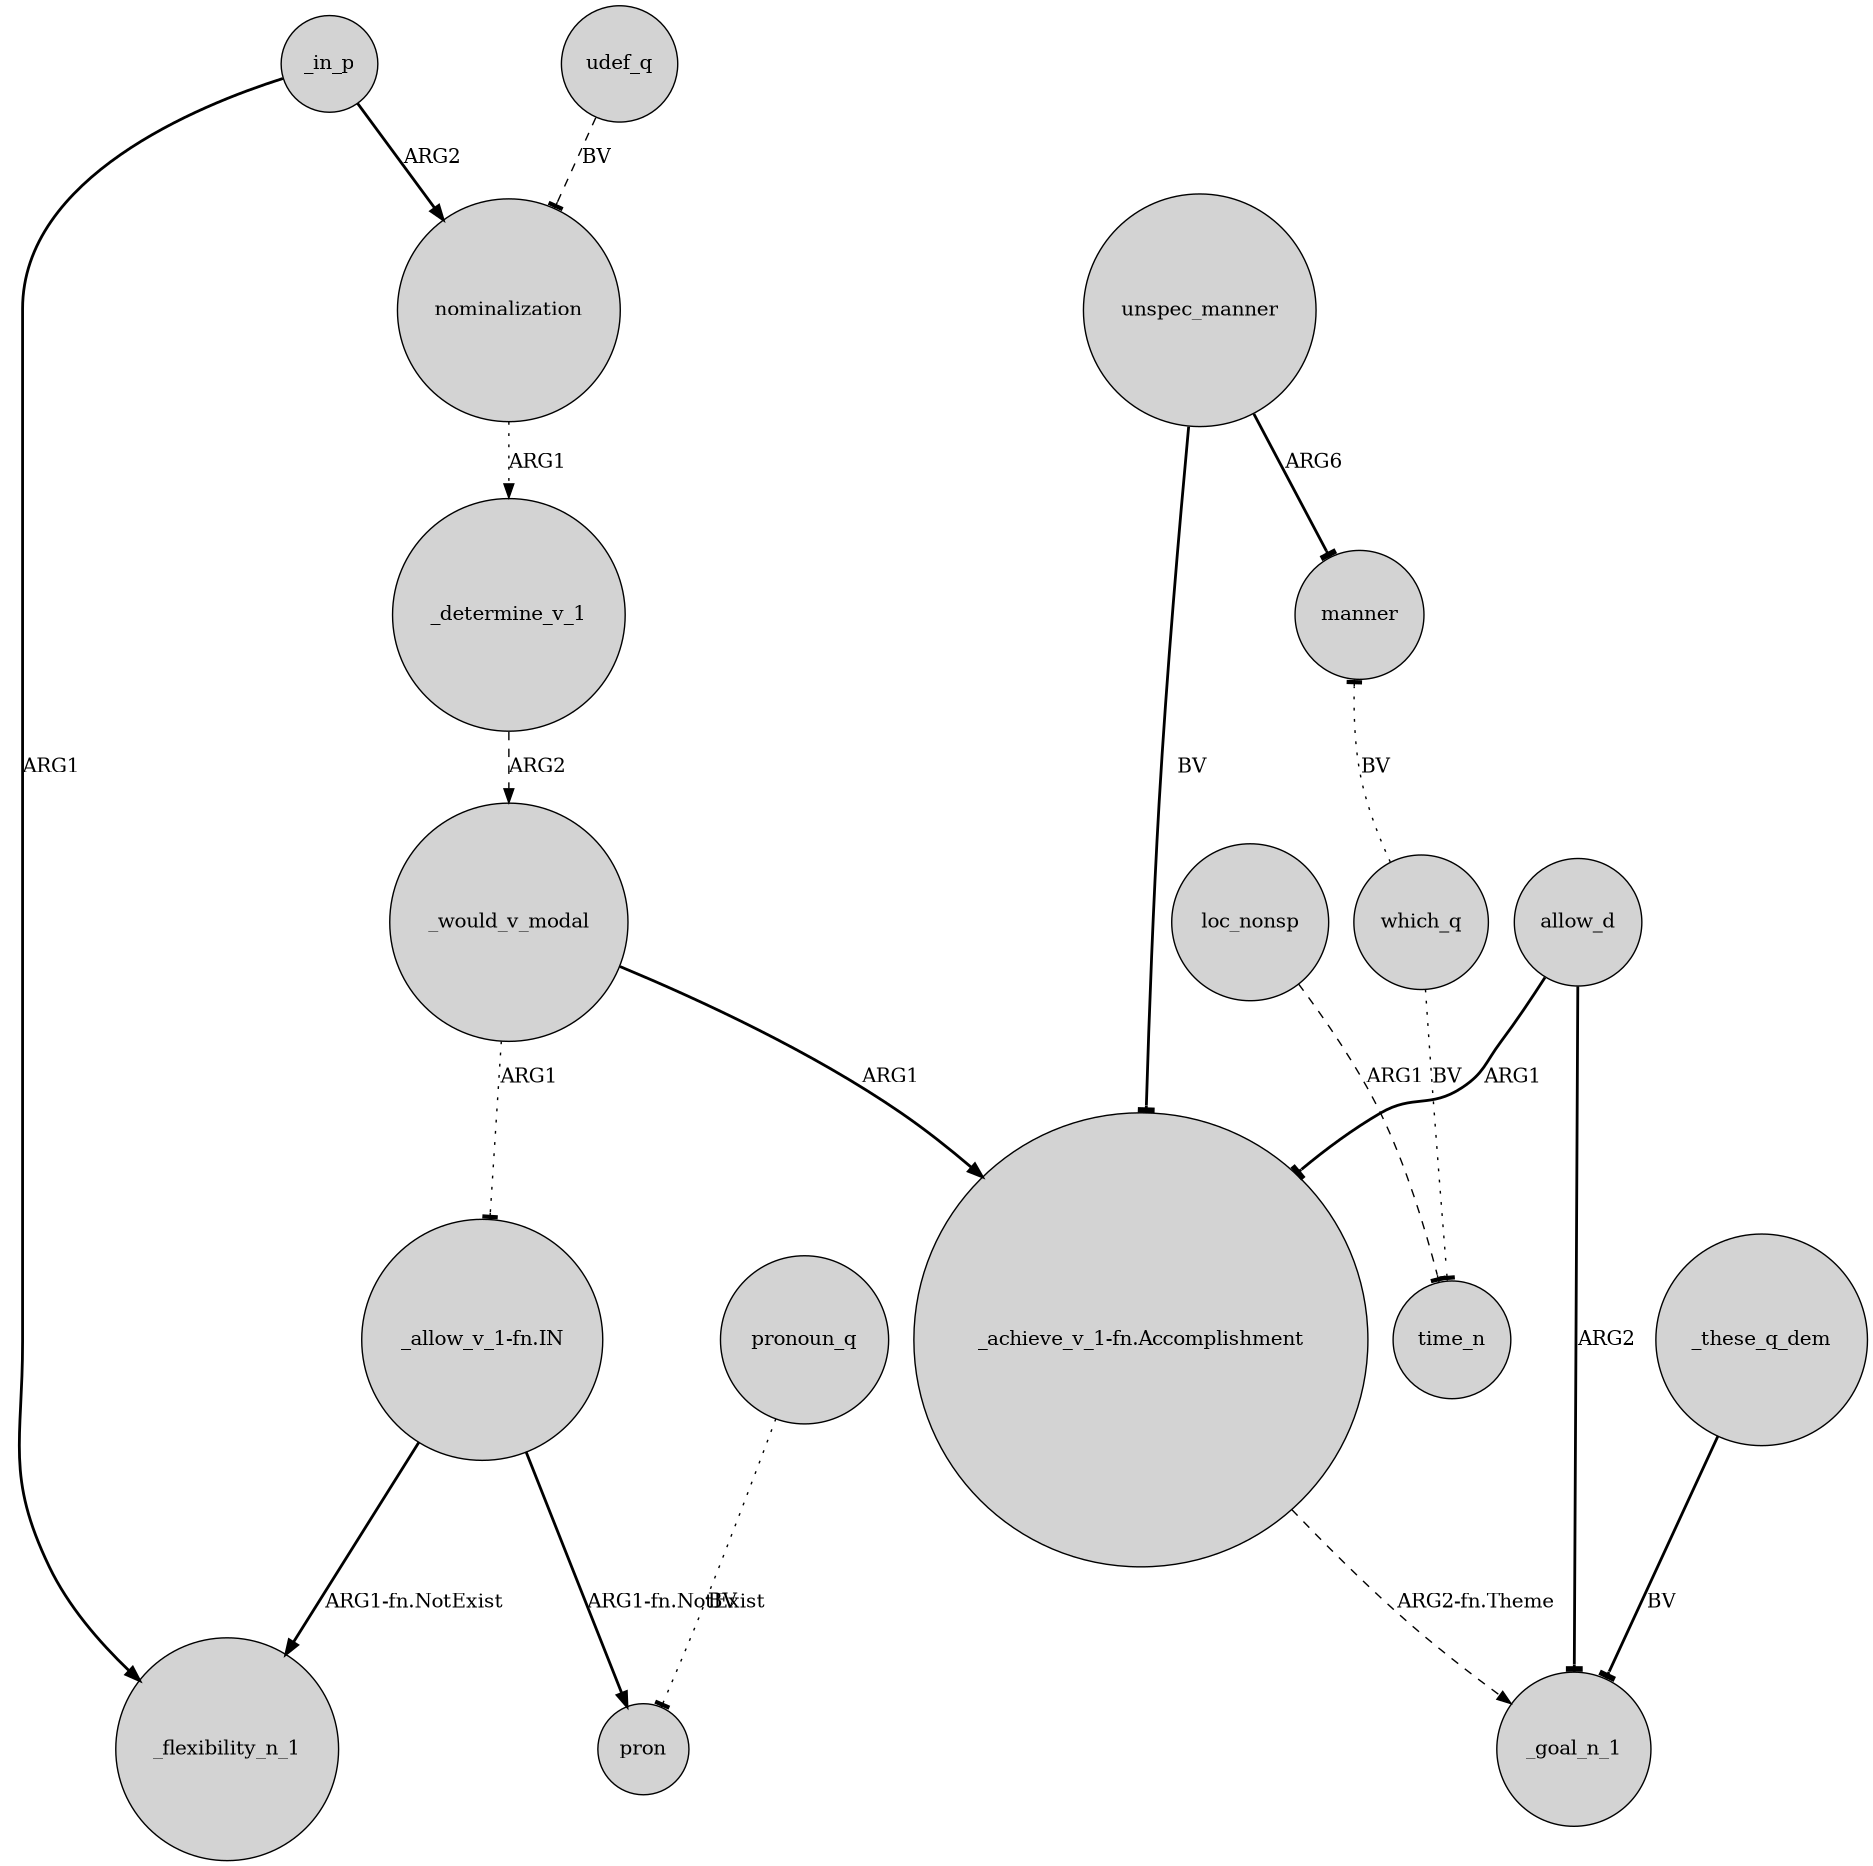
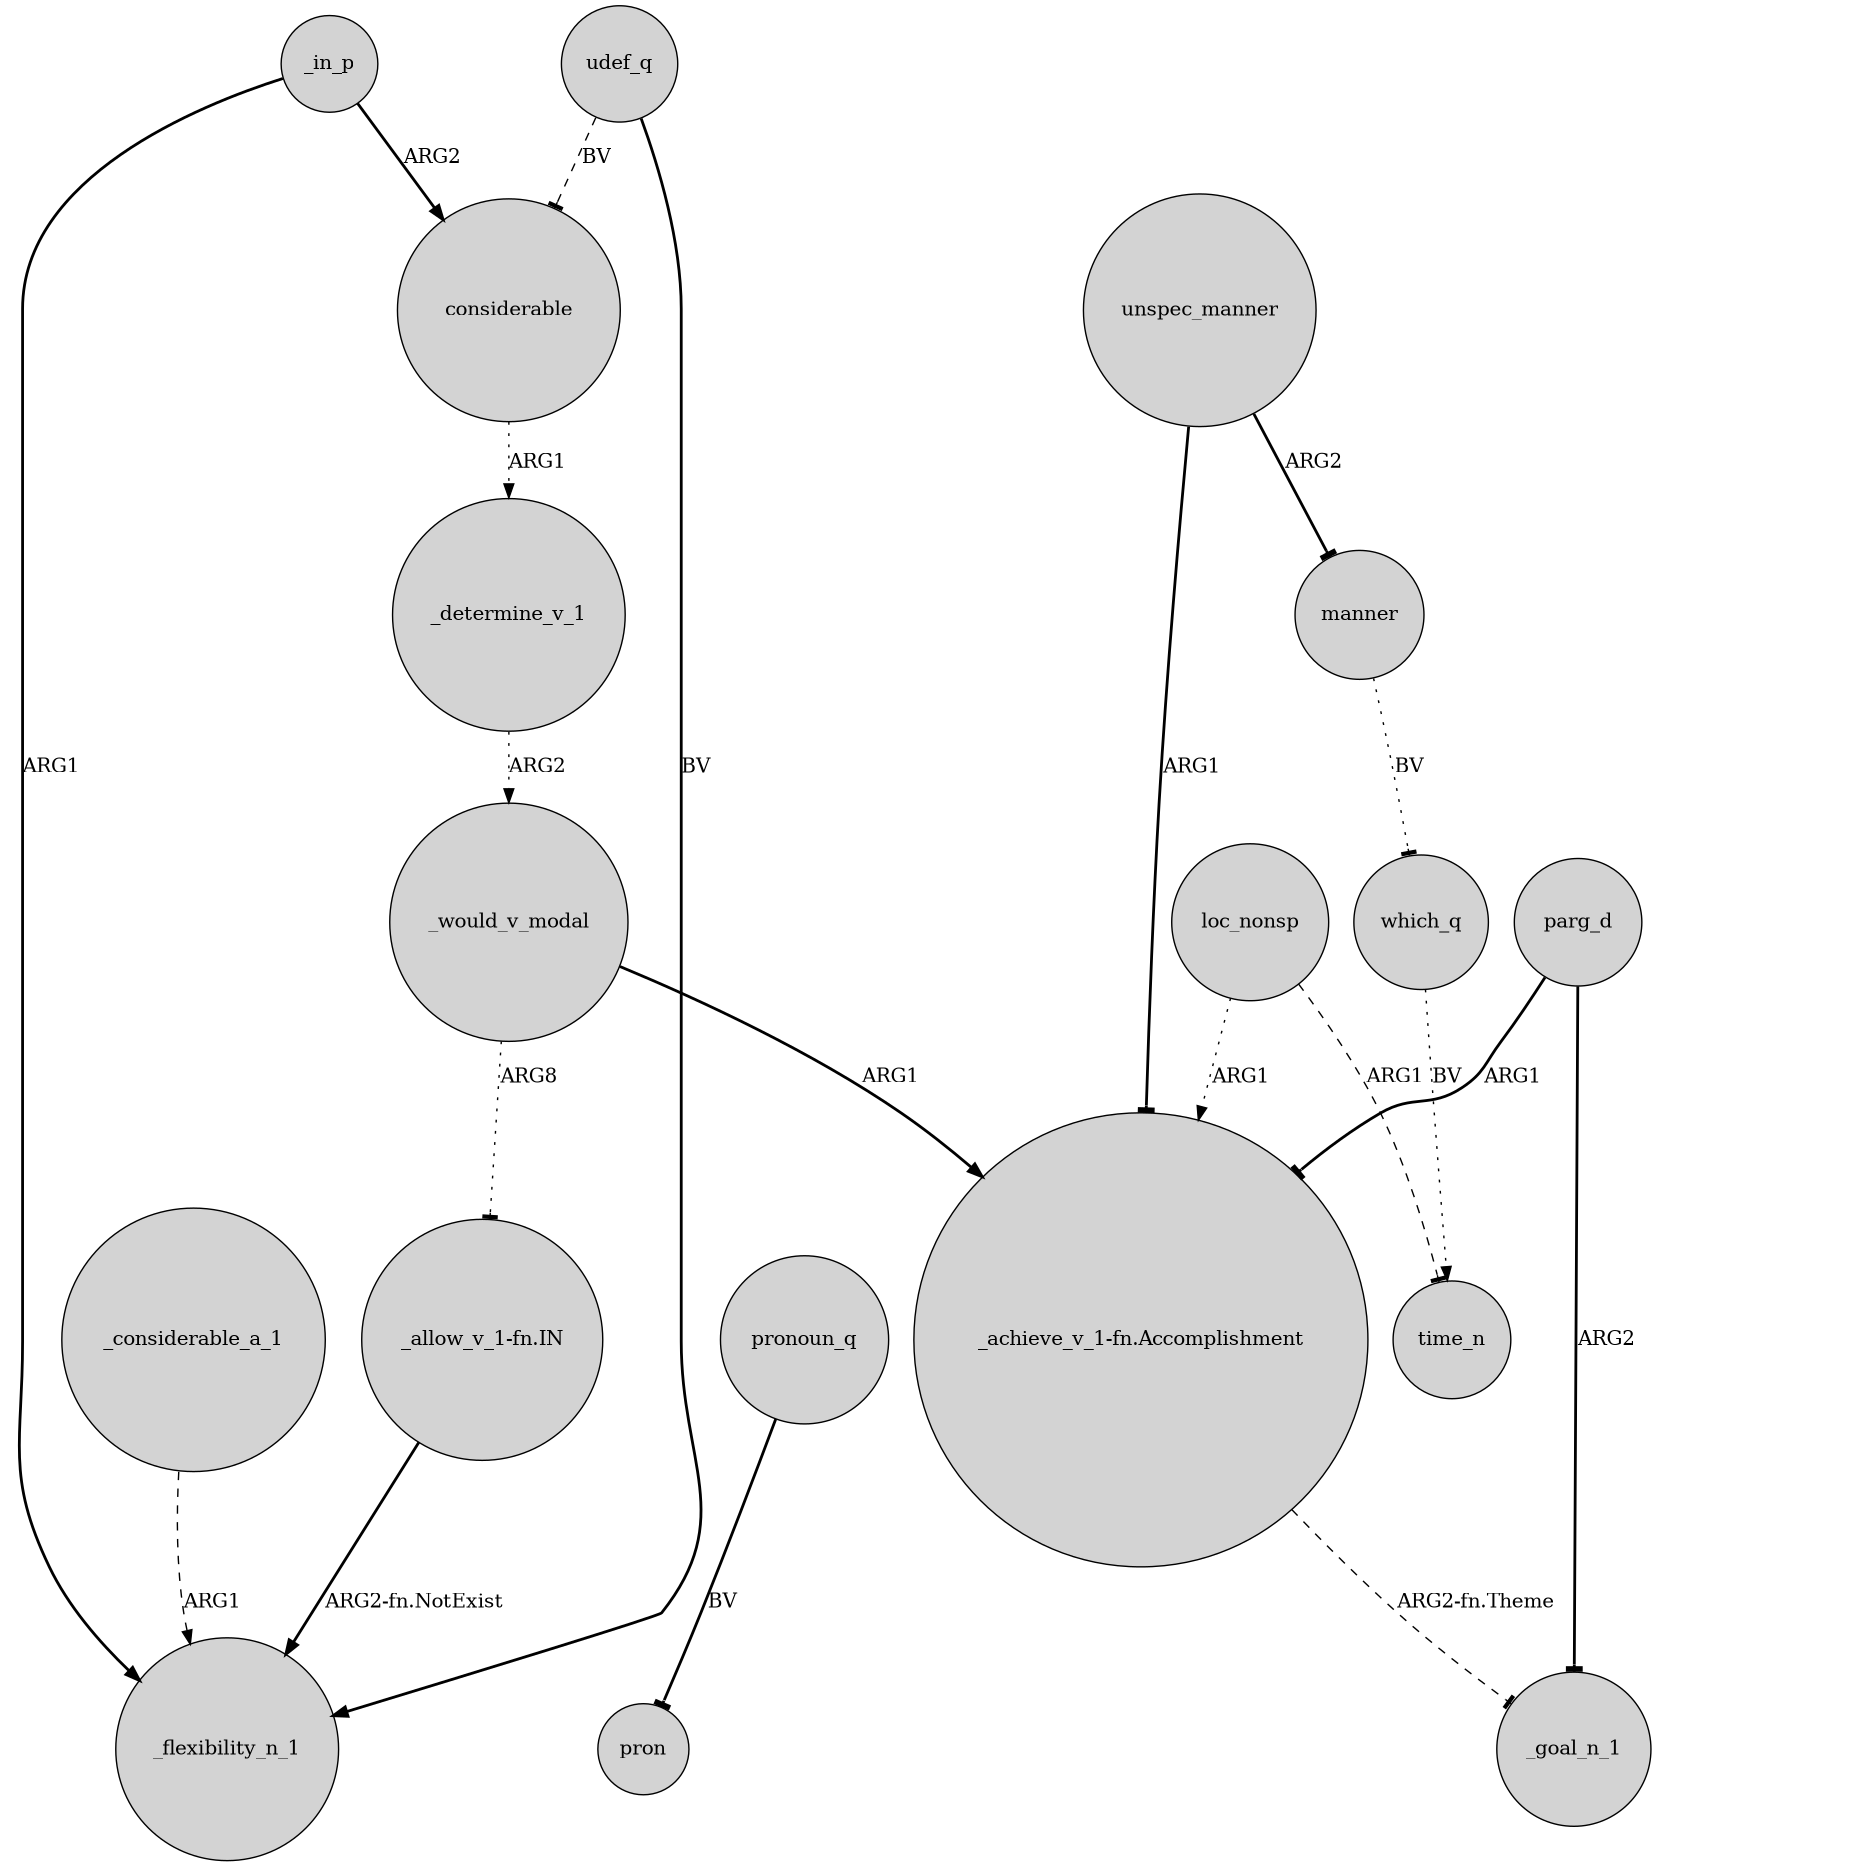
(509, 310) -> (509, 310)
(1314, 463) -> (1314, 463)
(509, 760) -> (509, 760)
(1192, 767) -> (1192, 767)
(1361, 777) -> (1392, 763)
(1578, 922) -> (1578, 922)
none -> (681, 1033)
none -> (1216, 1052)
(529, 1077) -> (529, 1077)
(1435, 1128) -> (1435, 1128)
none -> (194, 1340)
(1762, 1340) -> none
(722, 1560) -> (722, 1560)
(574, 1572) -> none
(414, 1602) -> (414, 1602)
(1394, 1610) -> (1394, 1610)
